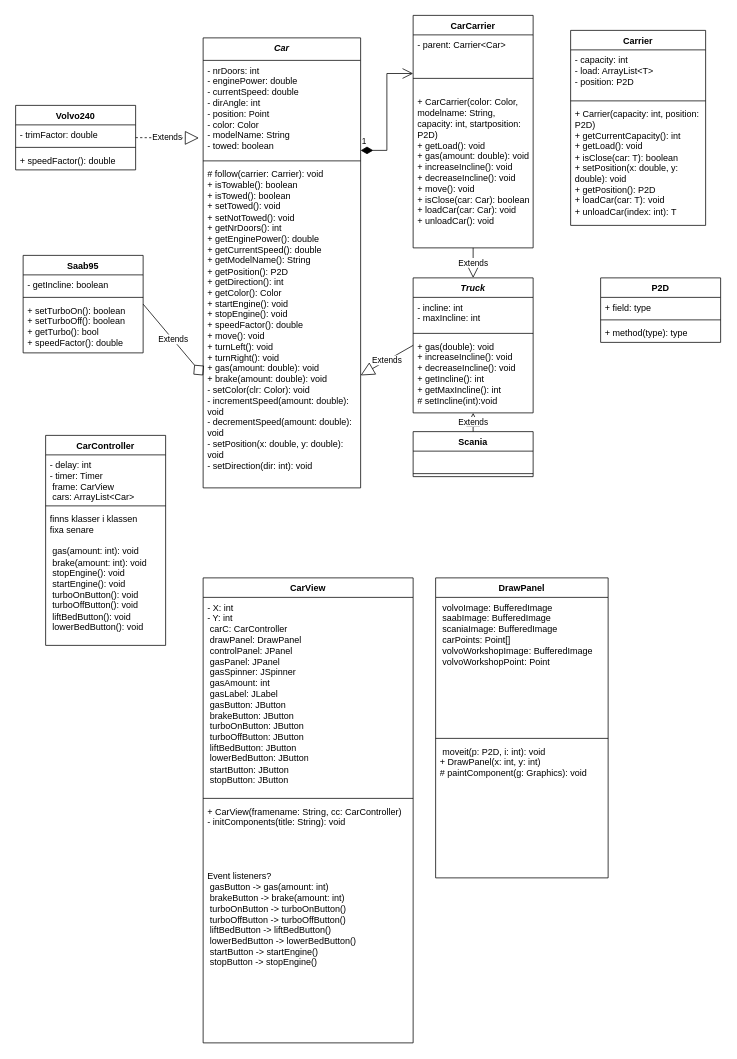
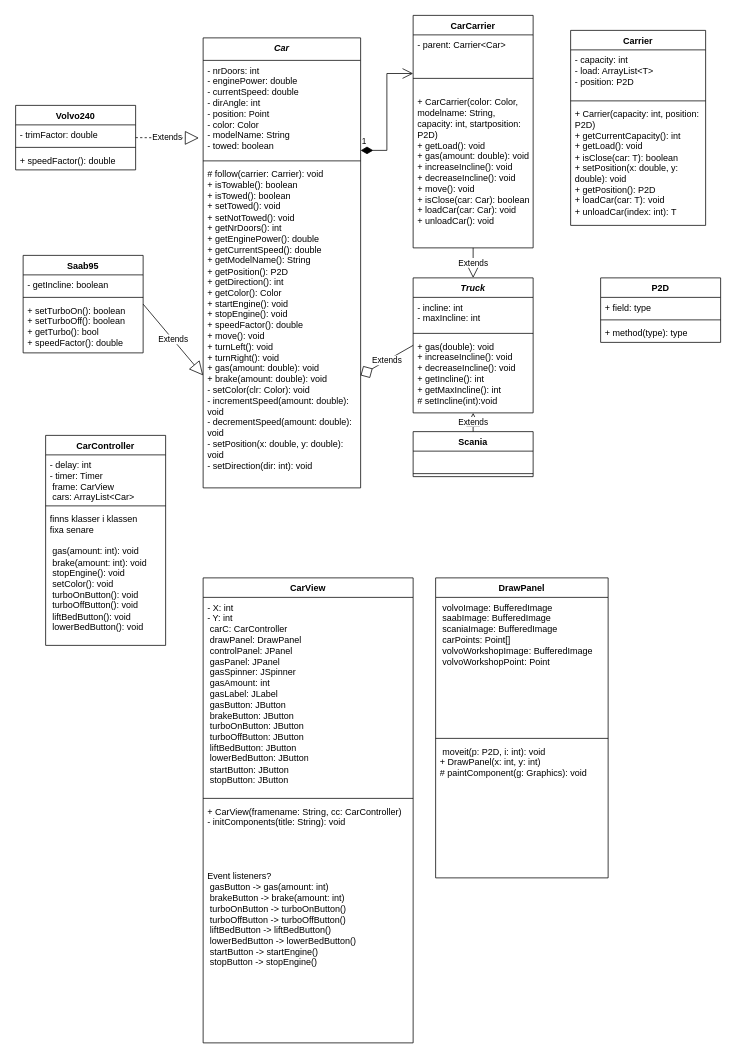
(193, 364) -> (193, 363)
(373, 368) -> (373, 368)
(103, 568) -> (103, 568)
